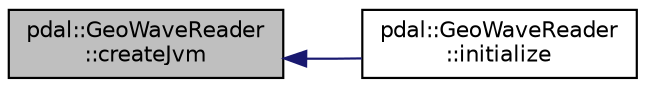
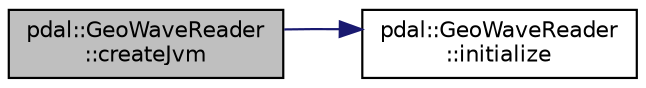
(334, 59) -> (312, 29)
